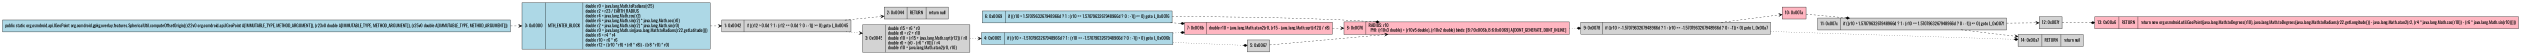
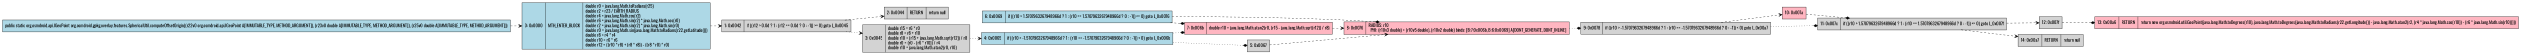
(904, 34) -> (904, 34)
(1892, 35) -> (1792, 26)
